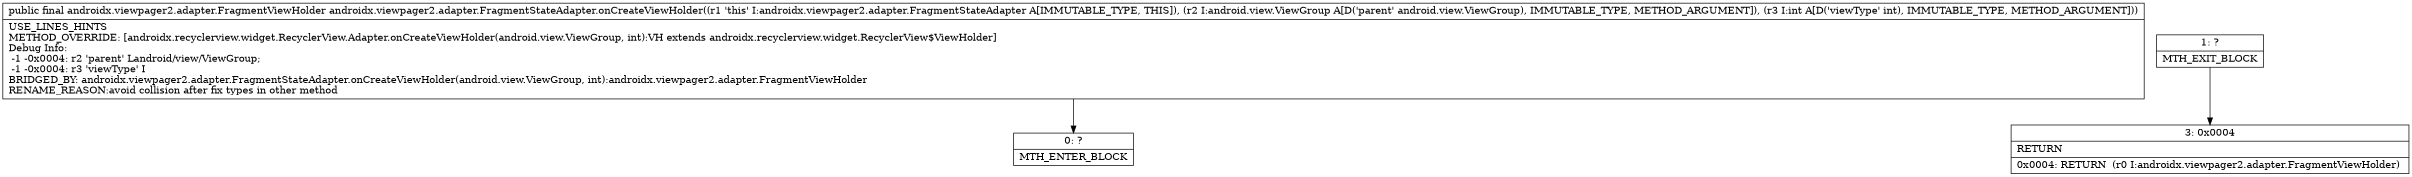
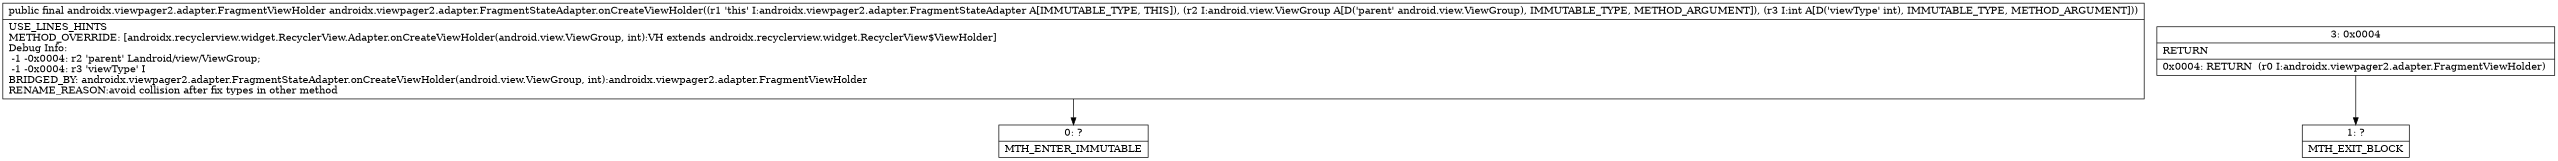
(2210, 93) -> (2356, 97)
(1074, 157) -> (1074, 149)
